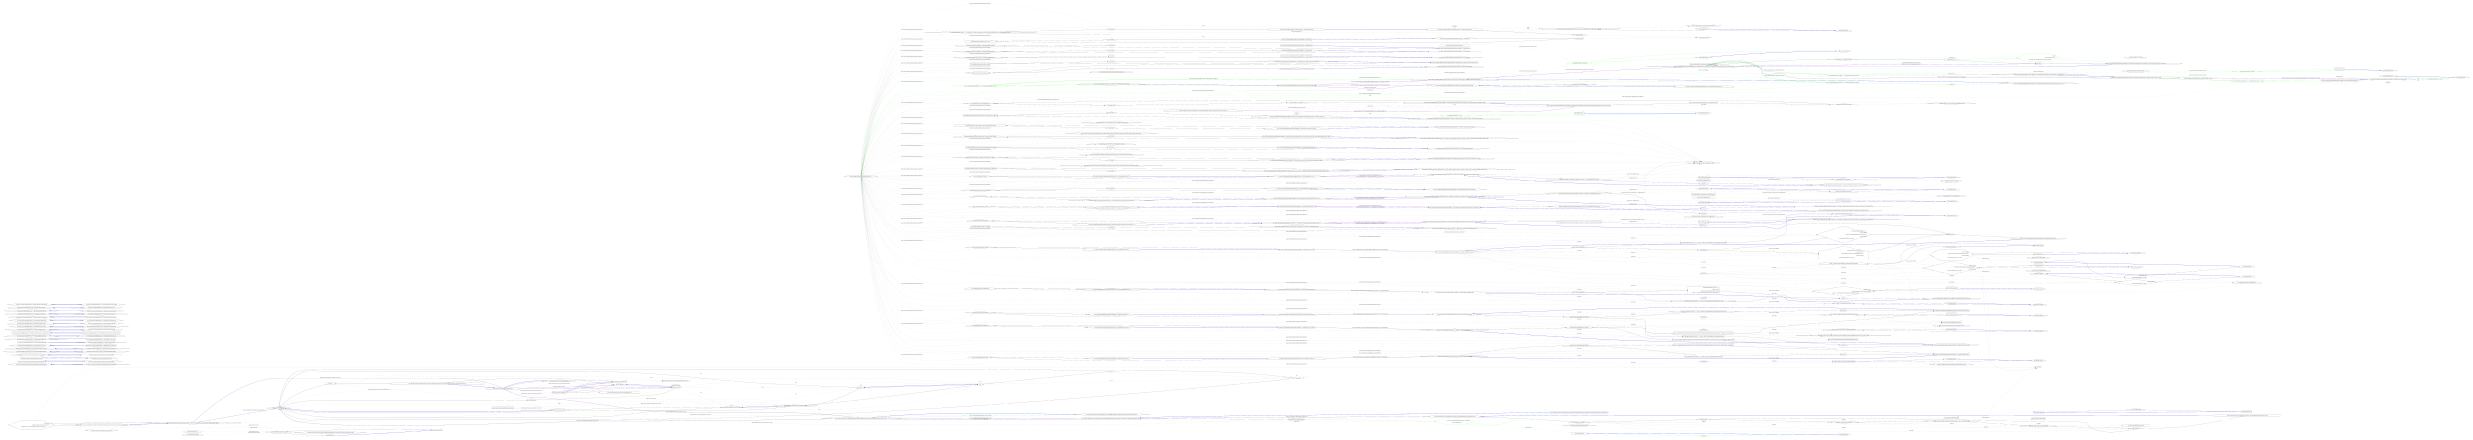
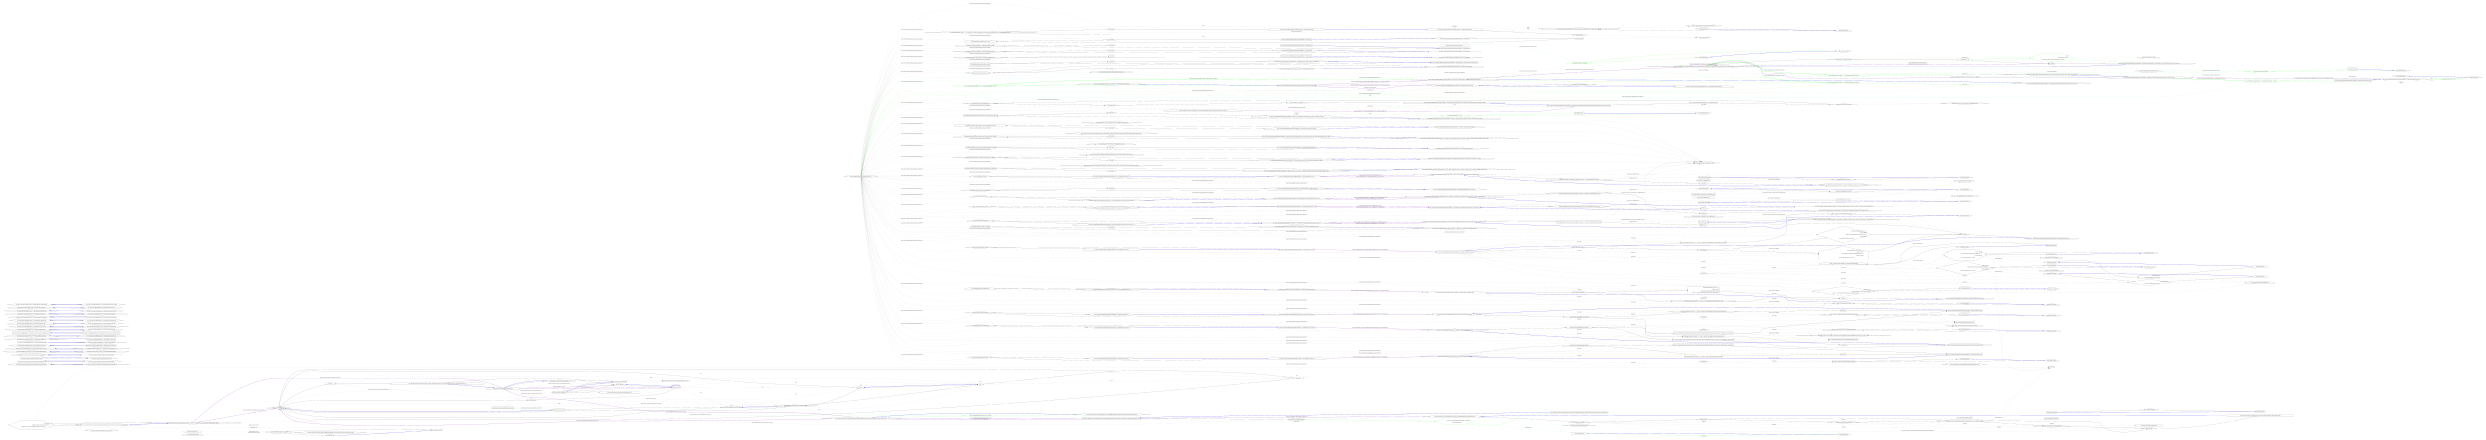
(1911, 431) -> (1918, 431)
